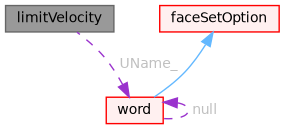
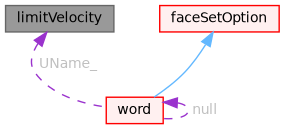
(103, 56) -> (53, 89)
